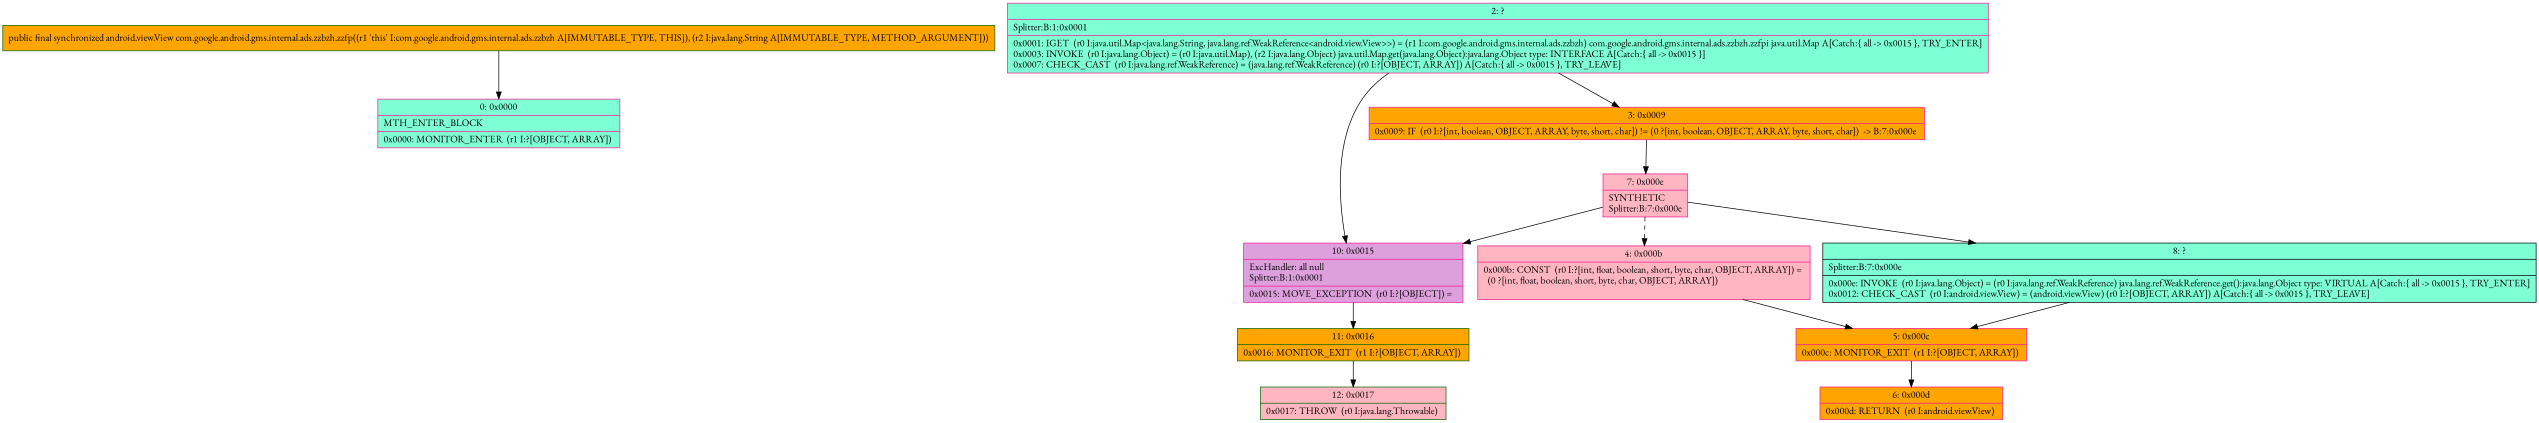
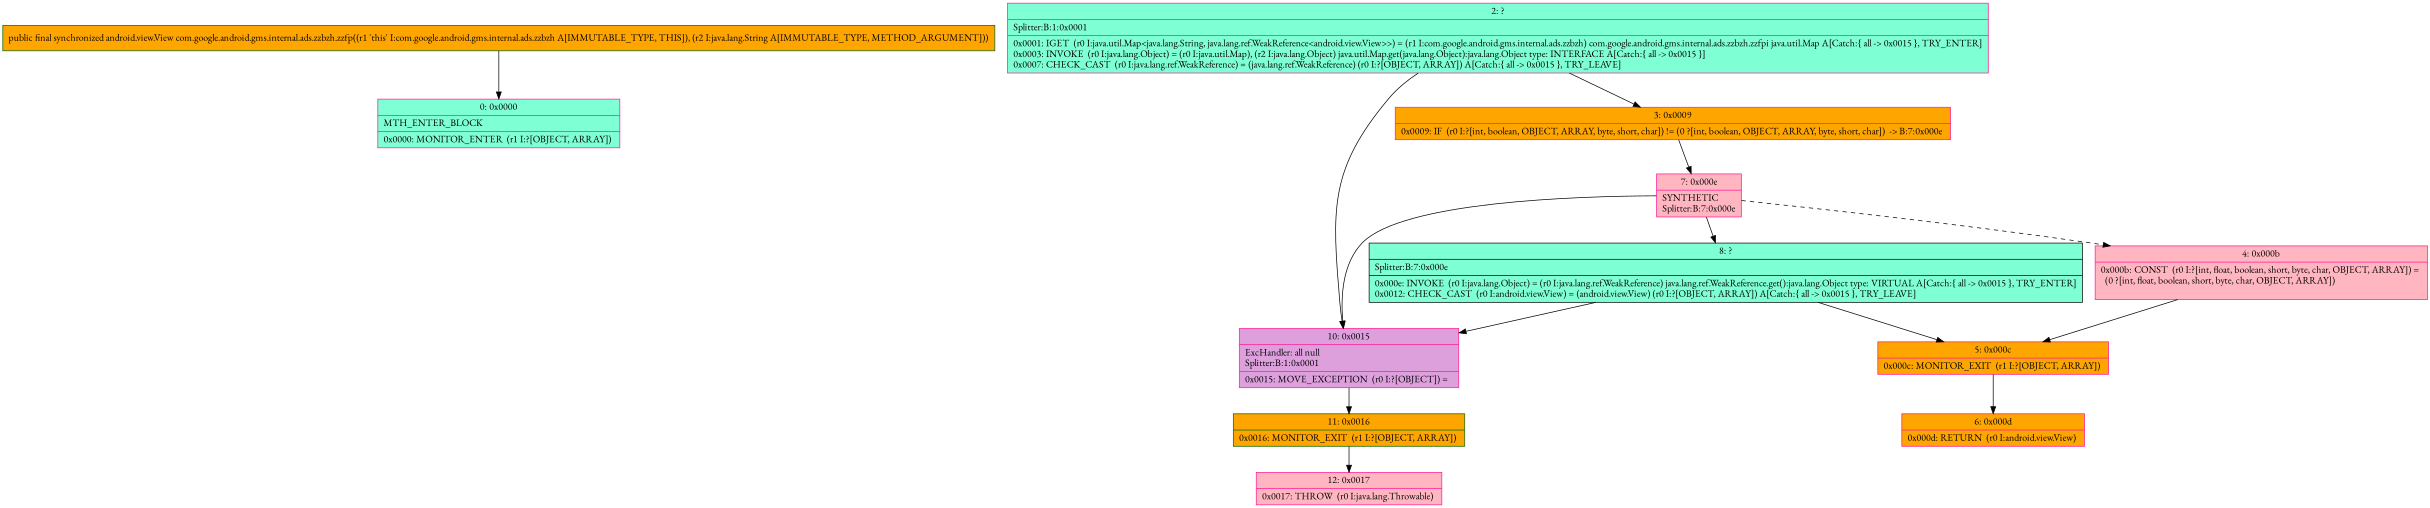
none -> (1531, 317)
(1353, 403) -> (1349, 489)
